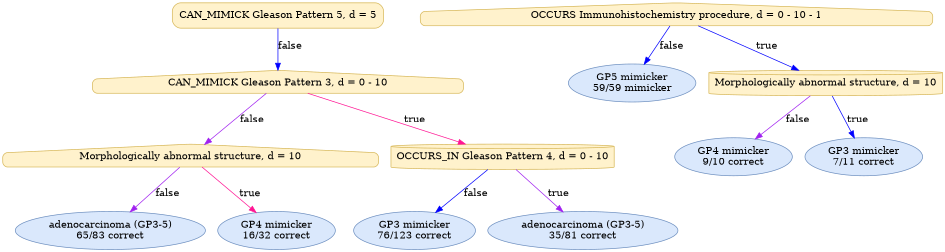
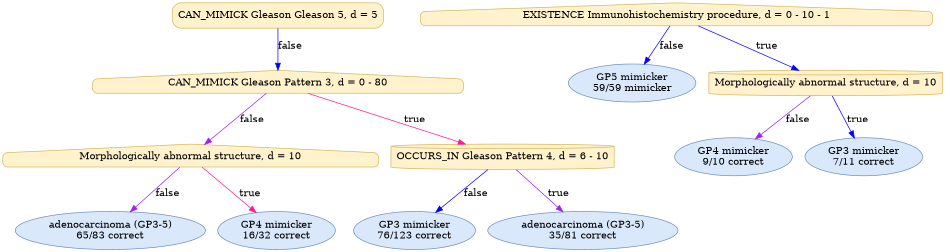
(278, 15) -> (278, 15)
(677, 15) -> (677, 15)
(278, 83) -> (278, 83)
(503, 157) -> (503, 157)
